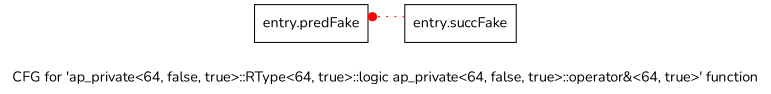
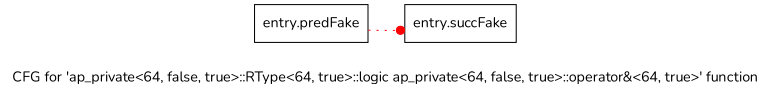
(391, 17) -> (382, 30)
